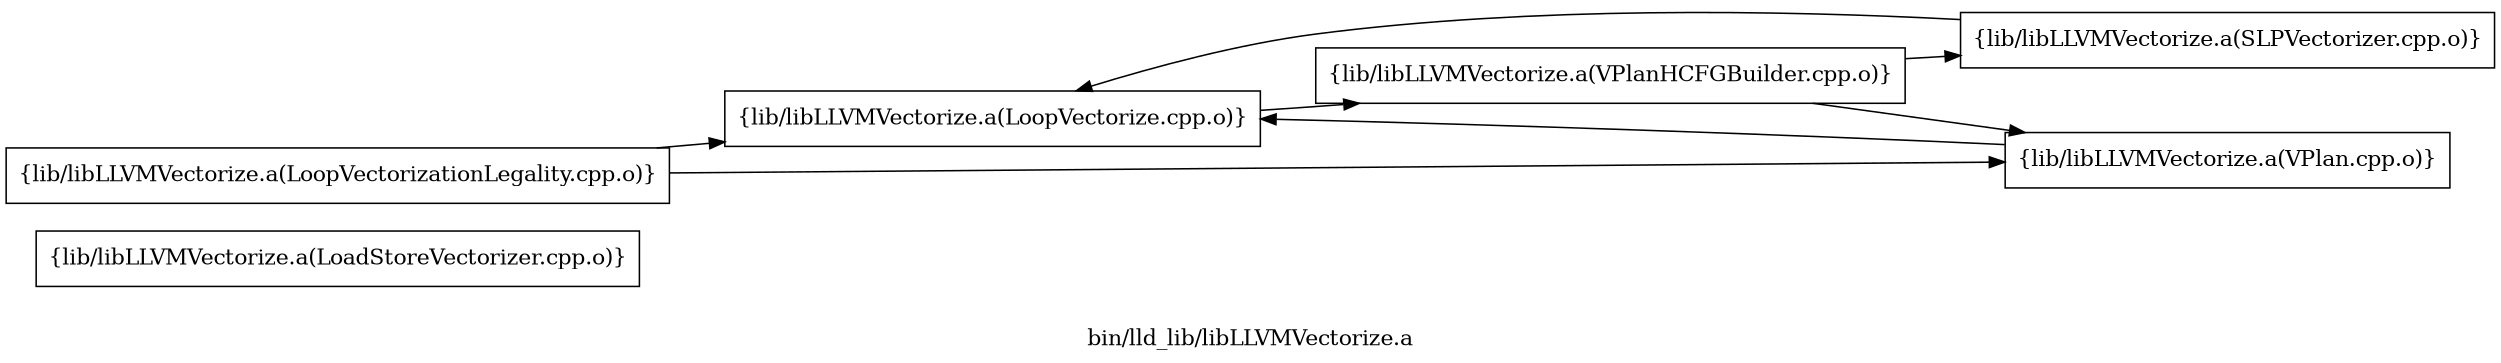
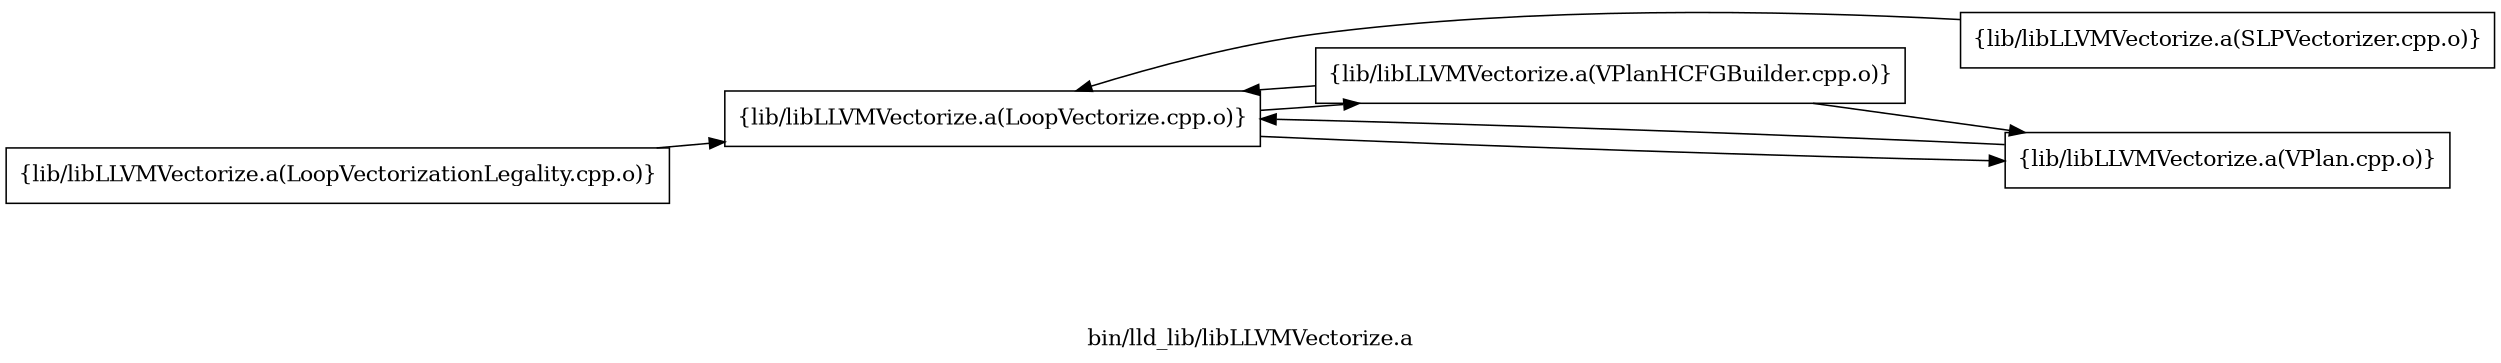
(1925, 58) -> (1287, 88)
(1329, 168) -> (1625, 150)
(338, 259) -> none
